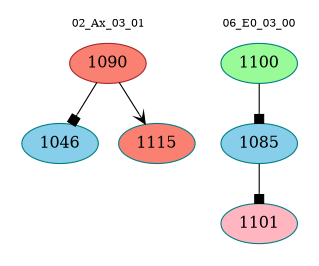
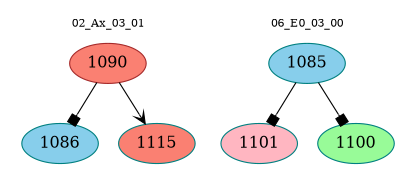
(259, 98) -> (328, 98)
(60, 144) -> (60, 144)
